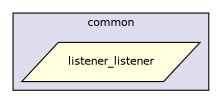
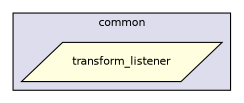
(111, 62) -> (122, 62)
